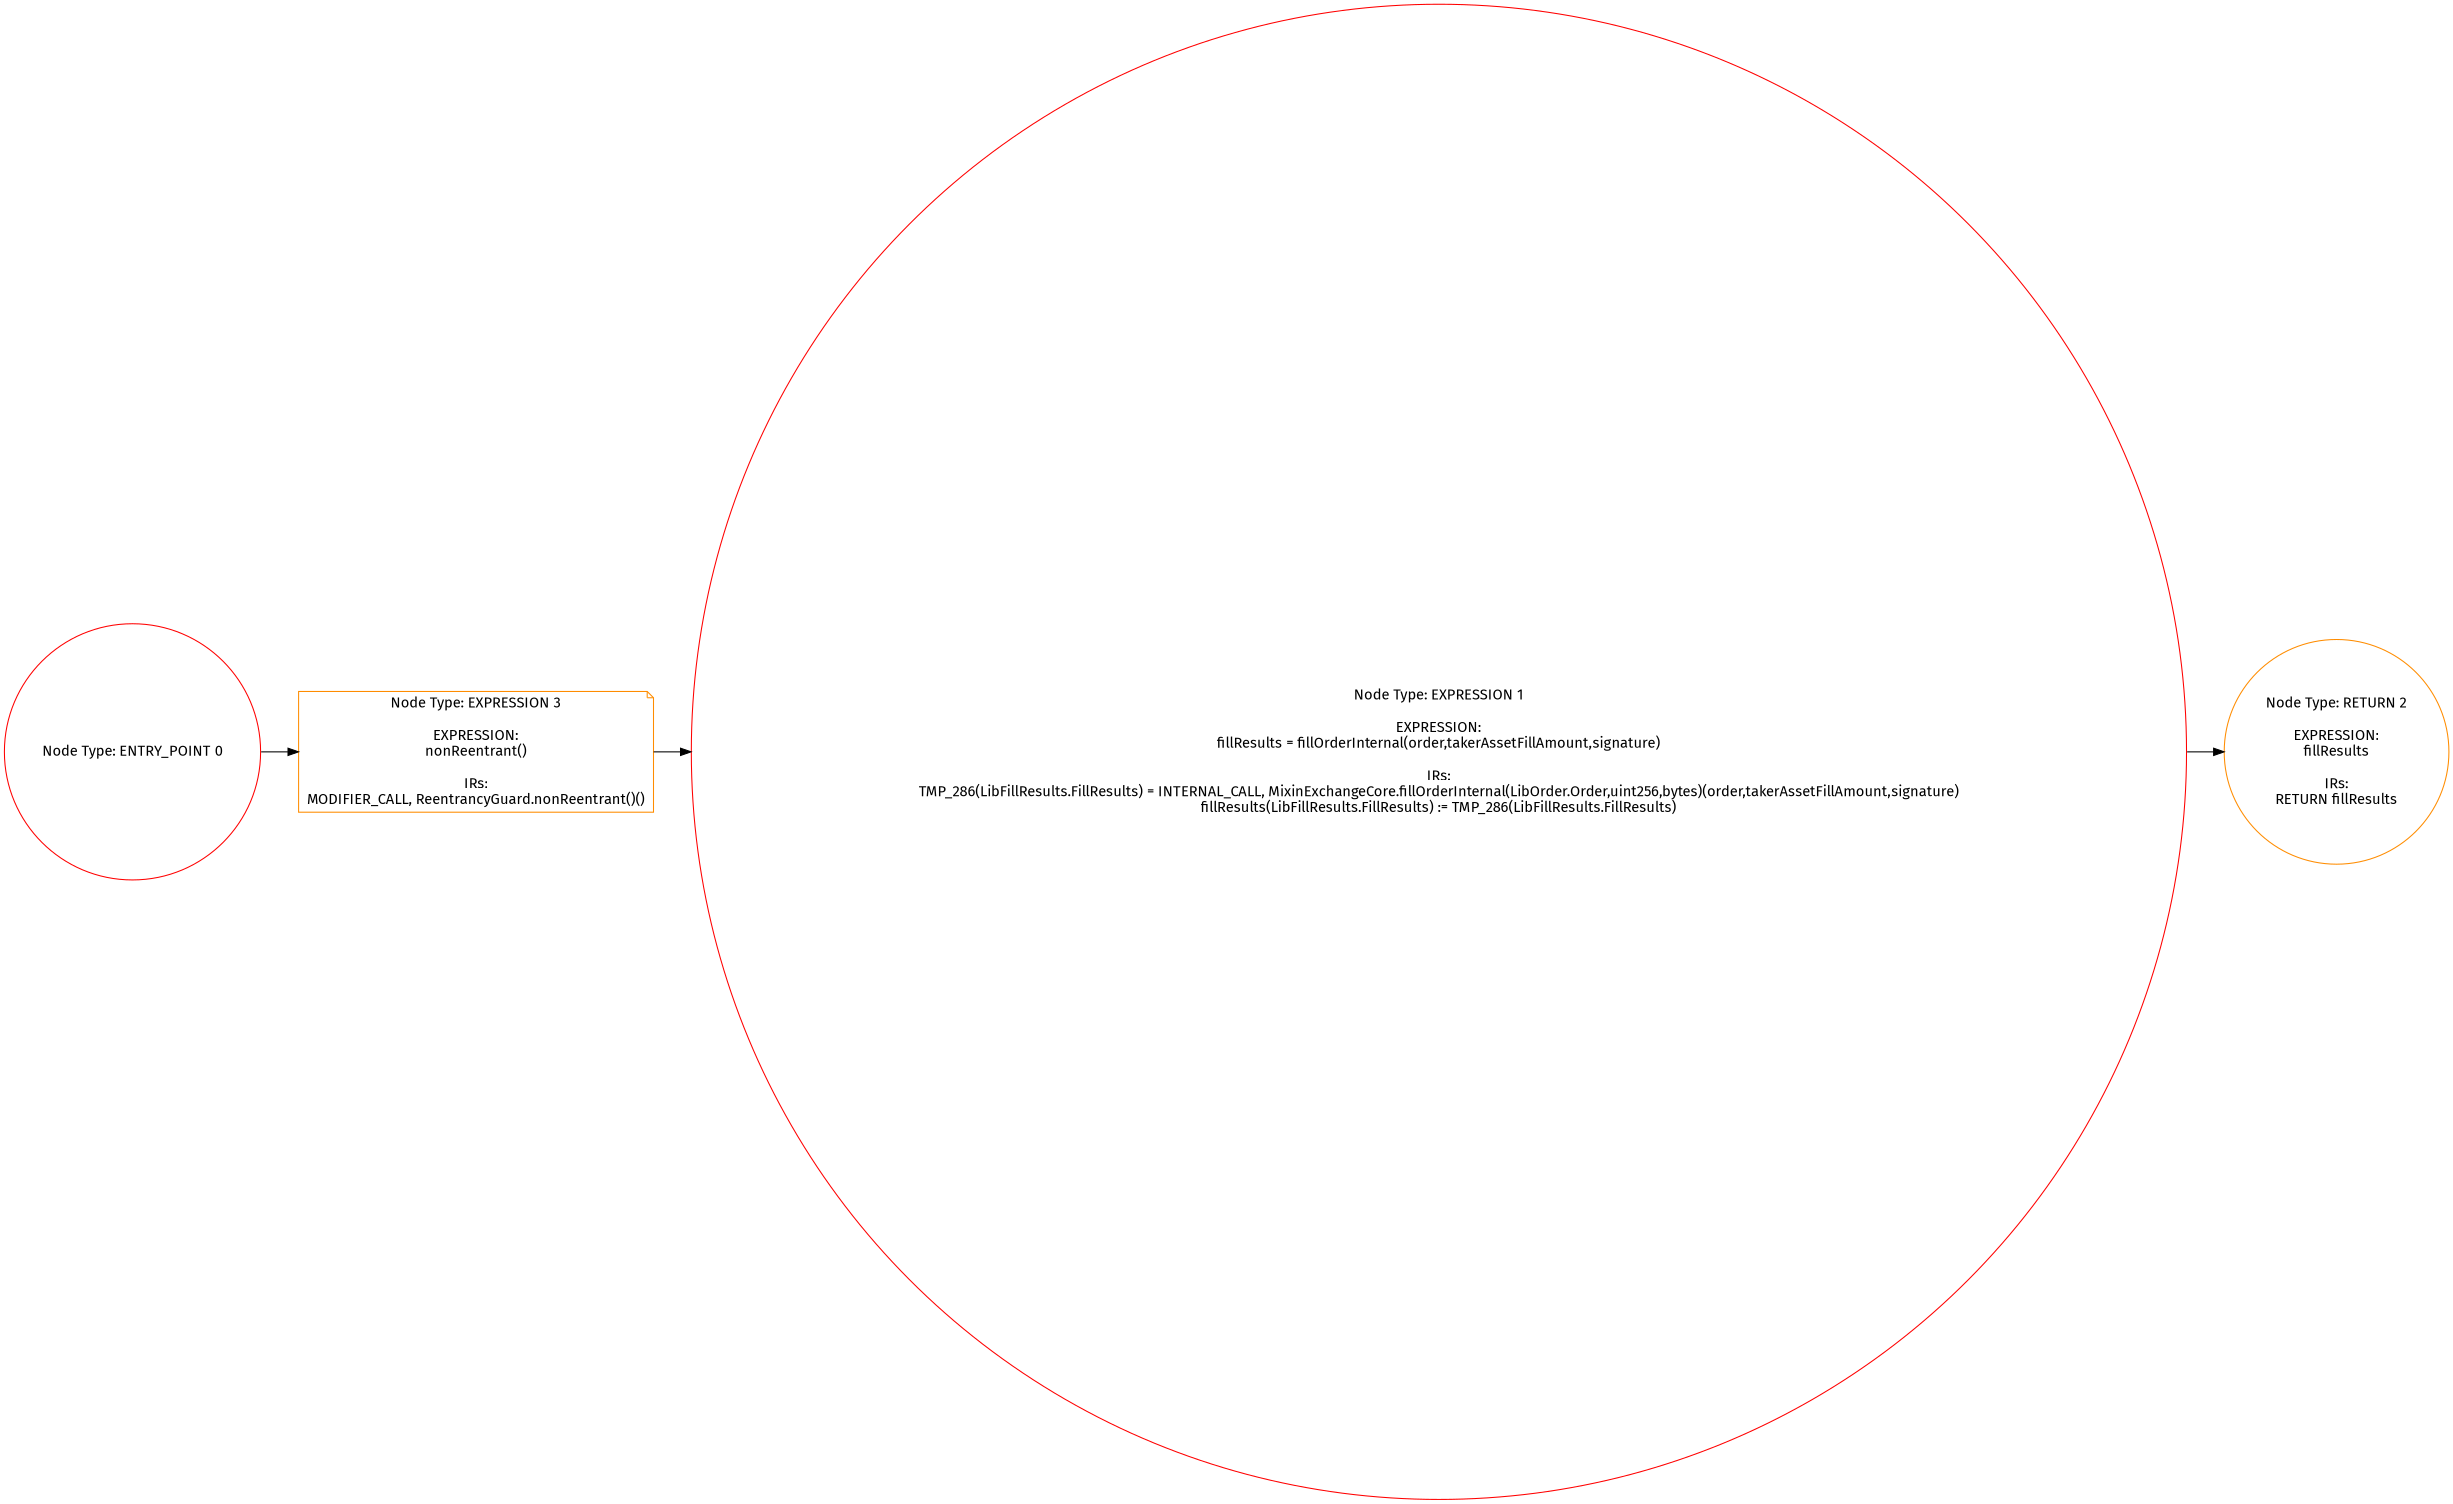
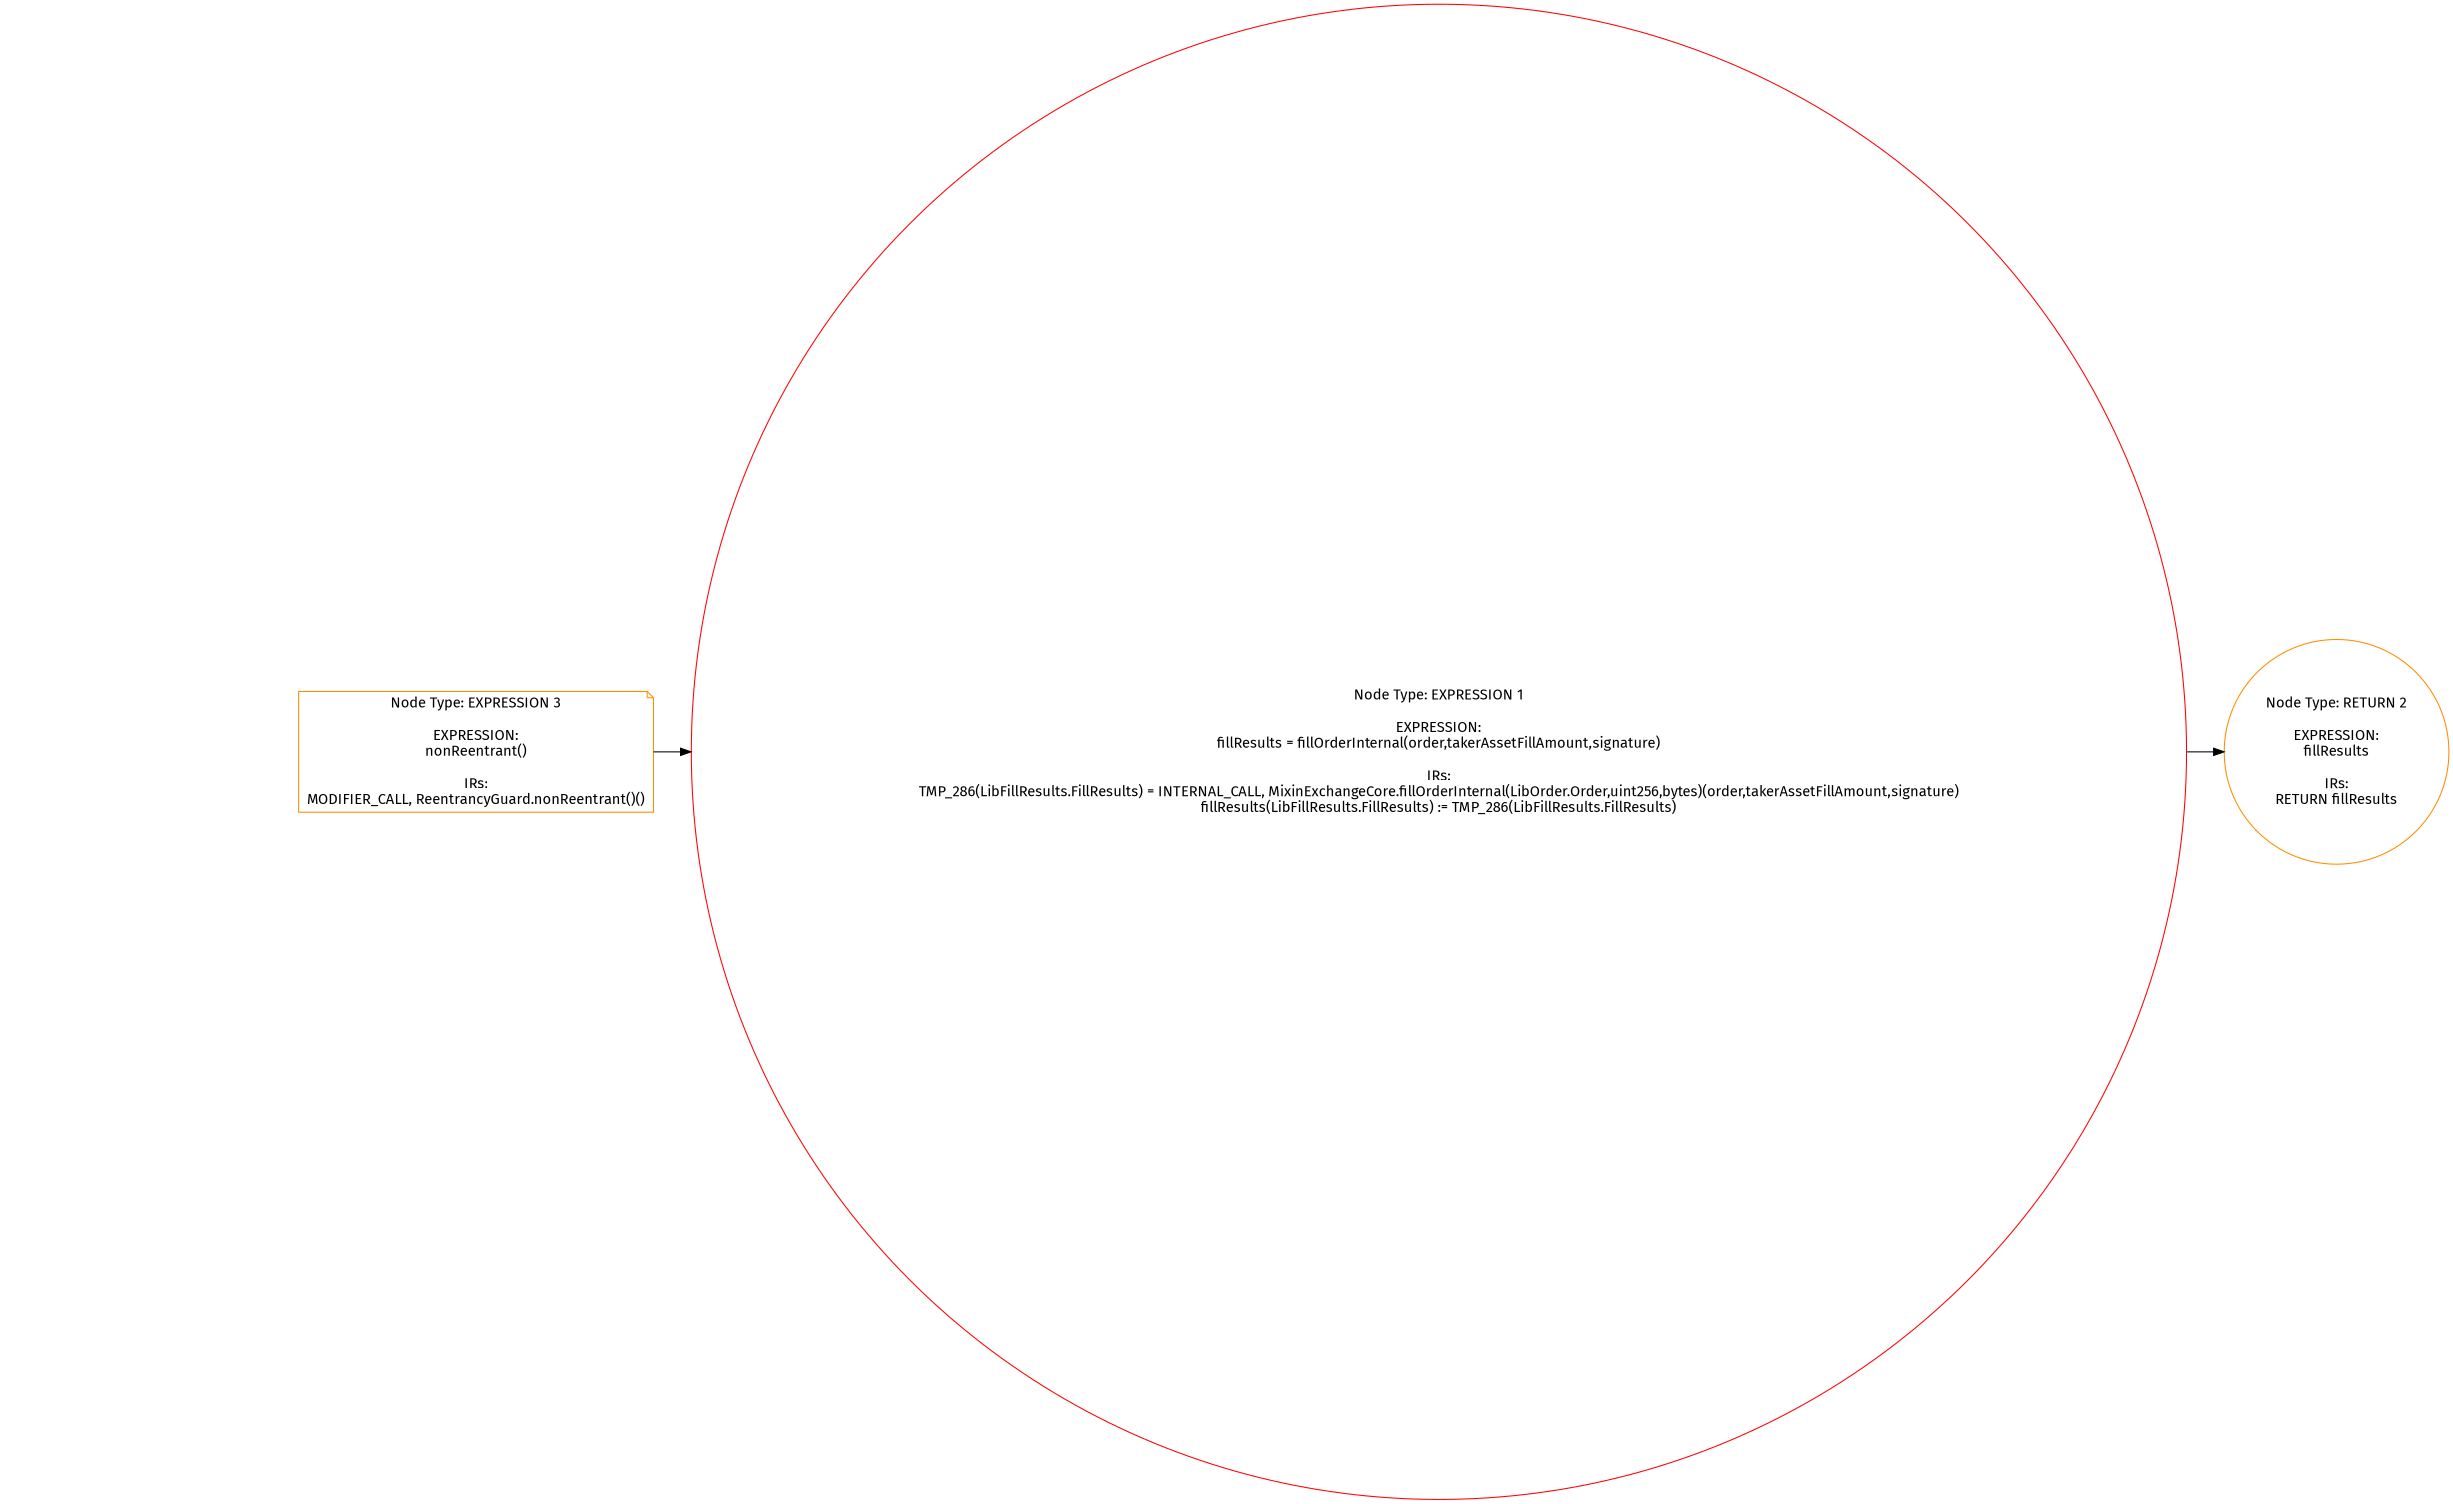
(132, 752) -> none
